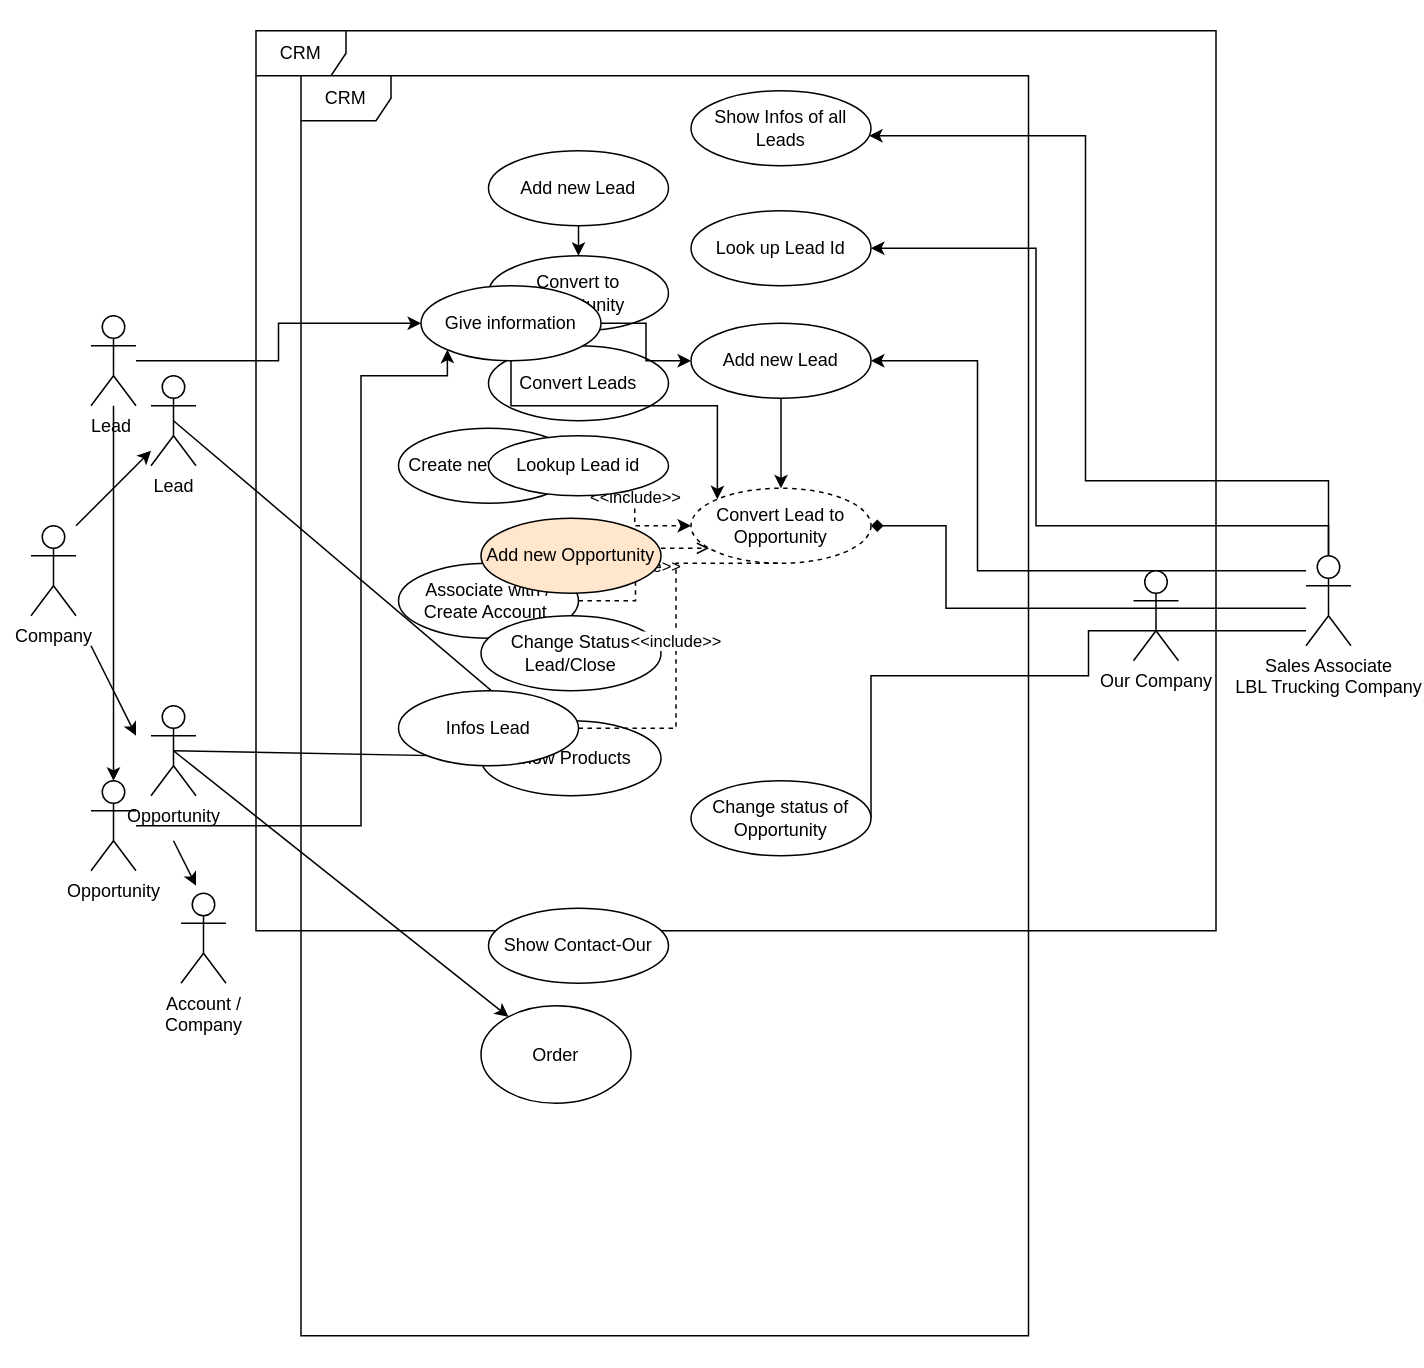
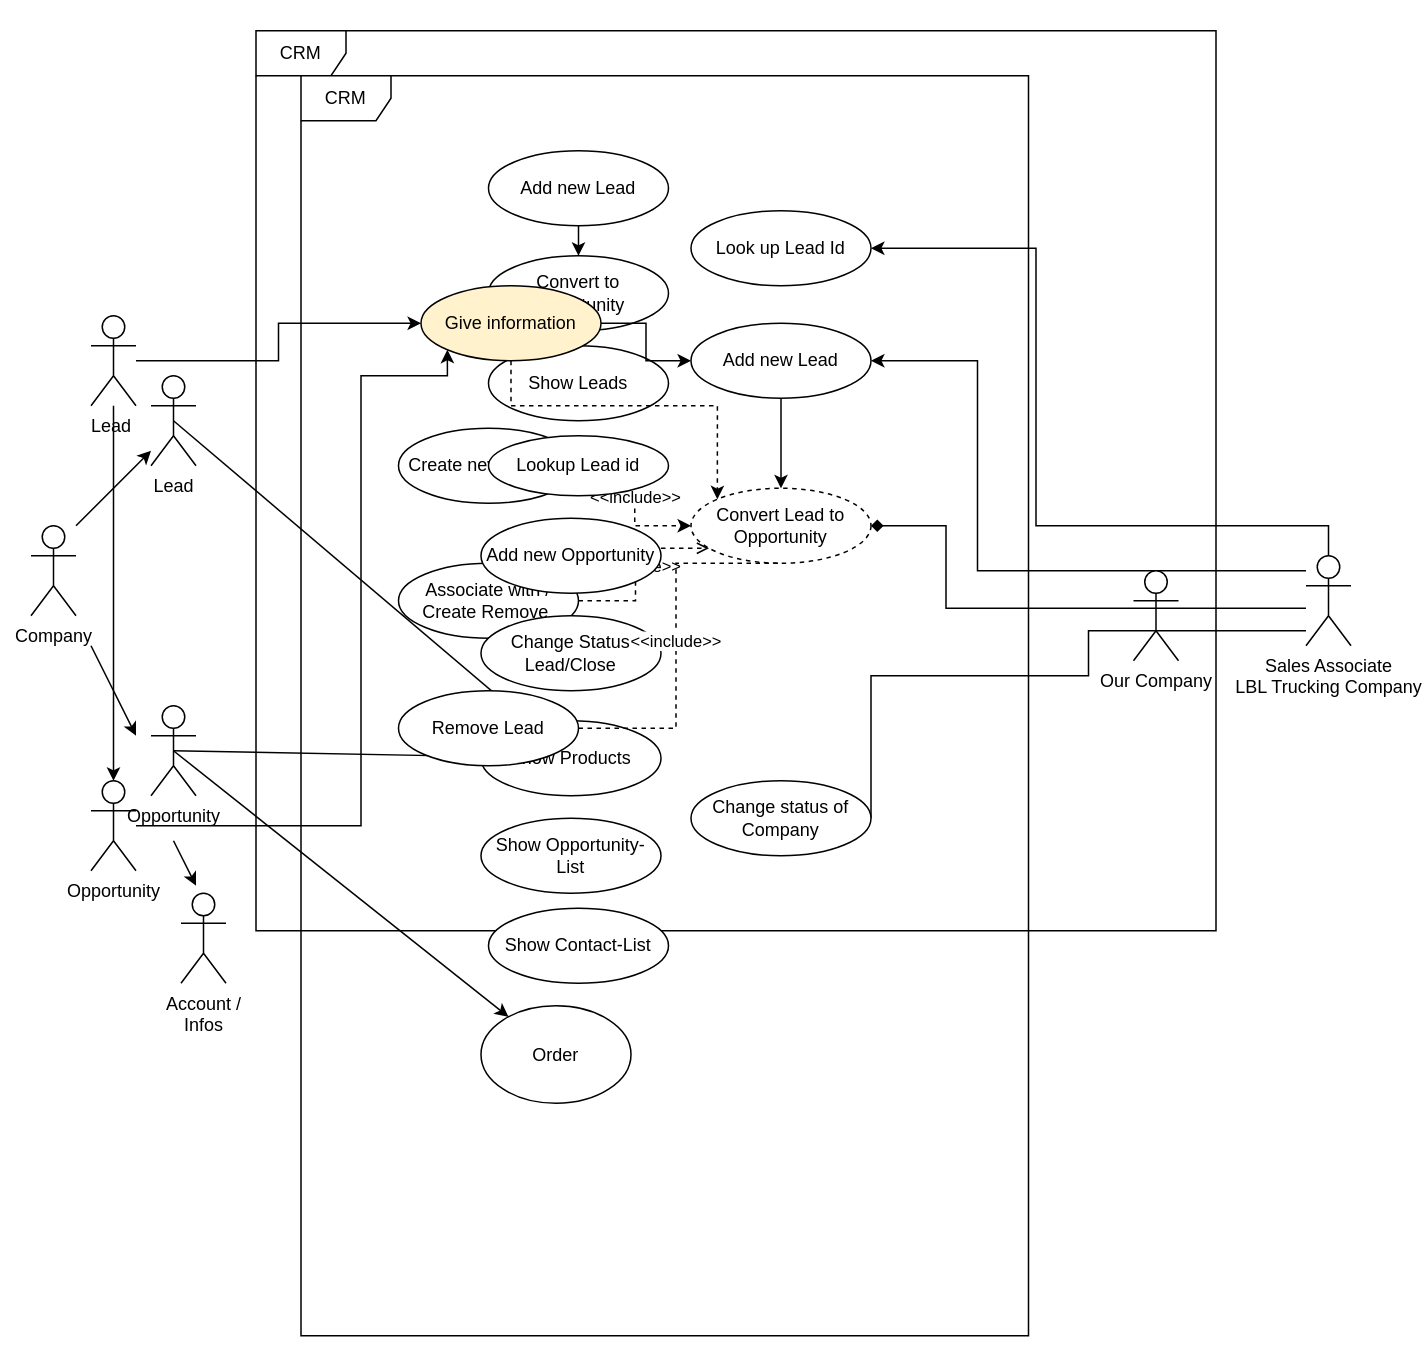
(781, 128) -> none
(511, 323) -> (511, 323)
(1085, 348) -> none
(578, 383) -> (578, 383)
(633, 406) -> (633, 406)
(571, 556) -> (571, 556)
(488, 601) -> (488, 601)
(488, 728) -> (488, 728)
(781, 818) -> (781, 818)
none -> (571, 856)
(578, 946) -> (578, 946)
(204, 1015) -> (204, 1015)
